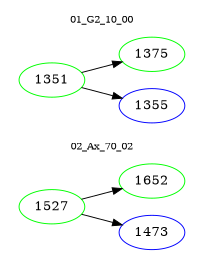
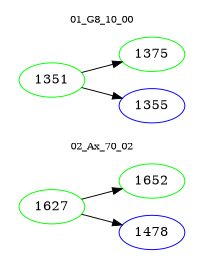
(102, 20) -> (102, 20)
(52, 207) -> (52, 207)
(152, 232) -> (152, 232)
